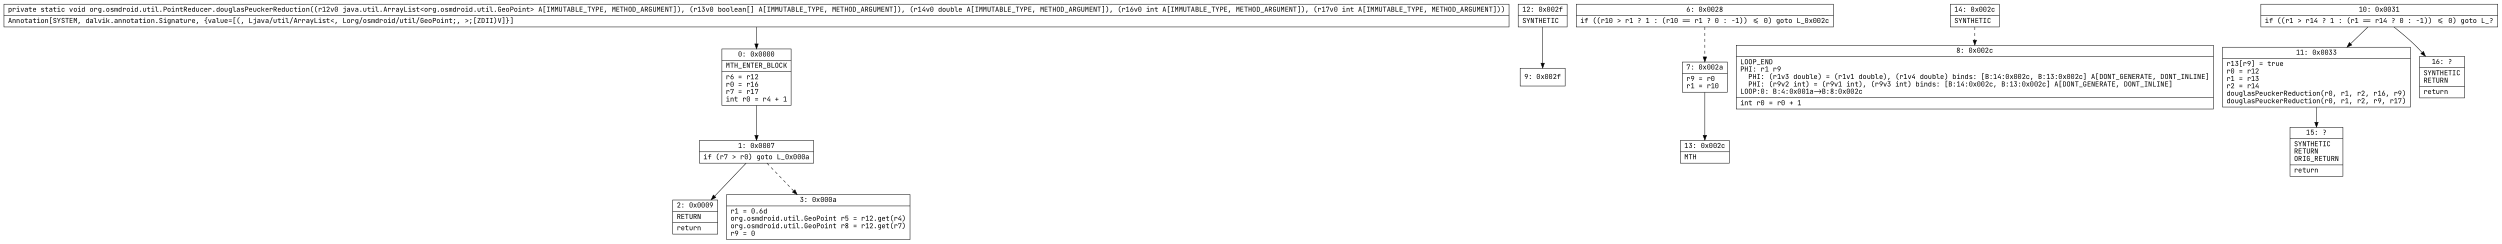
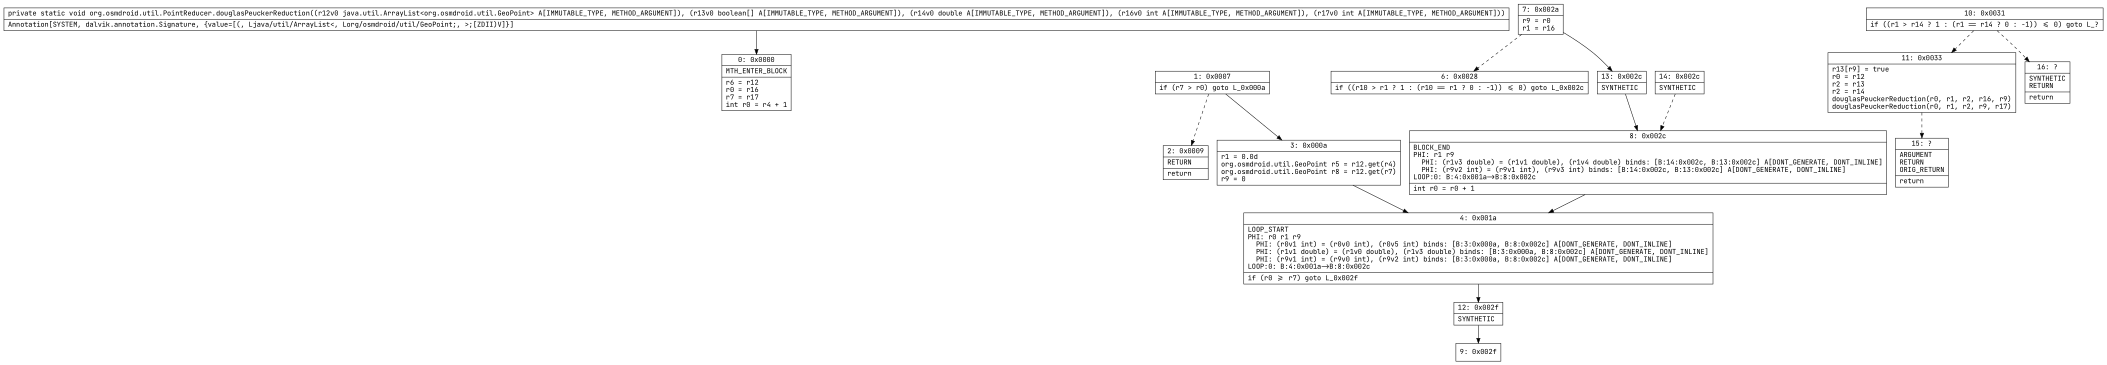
(2359, 35) -> (1964, 40)
(2409, 39) -> (2012, 44)
(1705, 42) -> (1500, 51)
(1757, 62) -> (1432, 148)
(2243, 79) -> (1848, 84)
(1703, 86) -> (1539, 28)
none -> (1631, 110)
(2316, 115) -> (1922, 123)
(756, 120) -> none
(2313, 144) -> (1916, 155)
(1691, 157) -> (1620, 88)
(780, 177) -> (1252, 115)
(730, 180) -> (1201, 117)
(749, 211) -> (1240, 157)
none -> (1478, 248)
